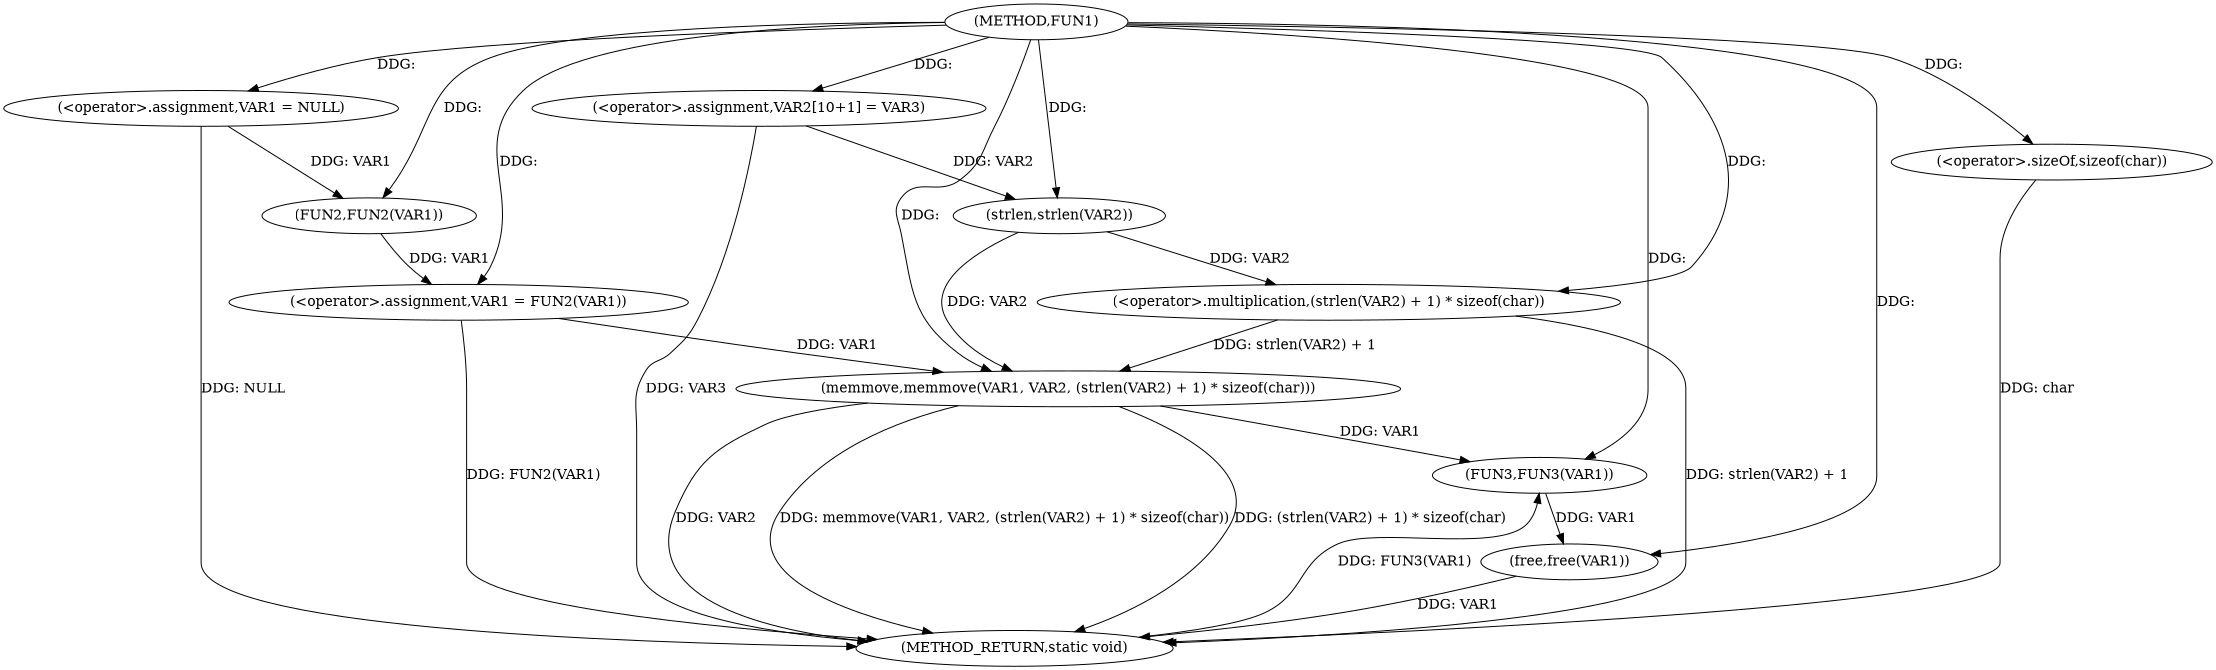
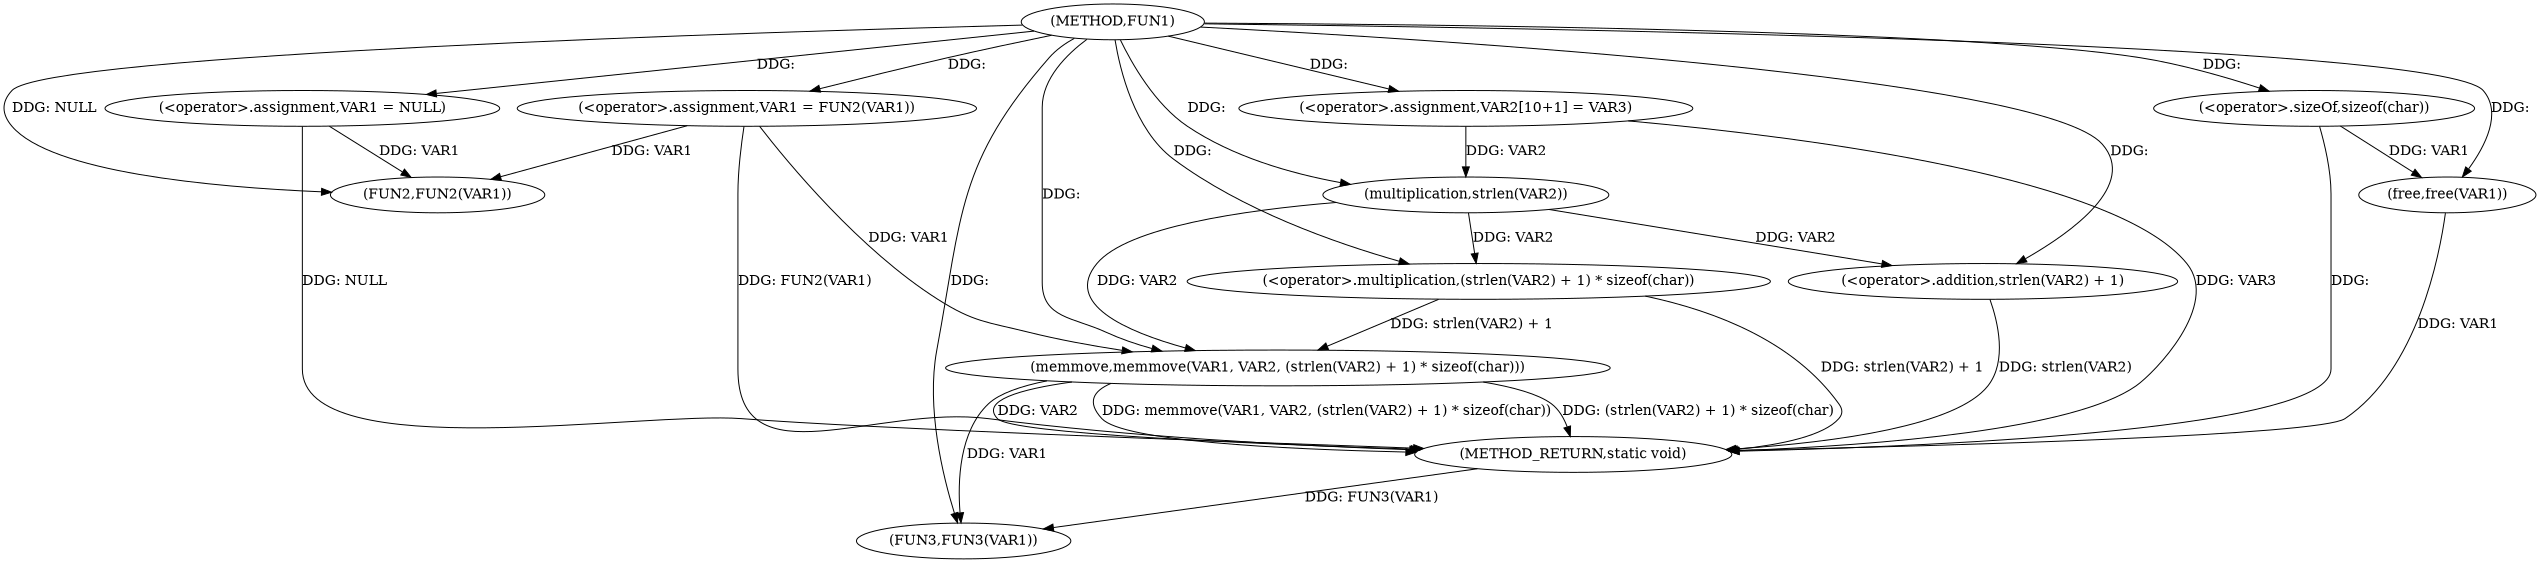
(465, 108) -> (54, 108)
(1059, 216) -> (1466, 195)
(400, 258) -> (594, 151)
none -> (1983, 281)
(2037, 389) -> (2352, 281)
(1553, 514) -> (2377, 149)
